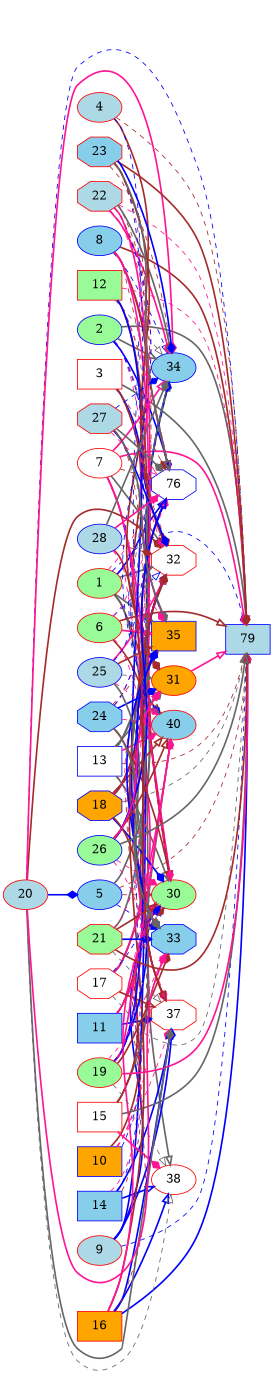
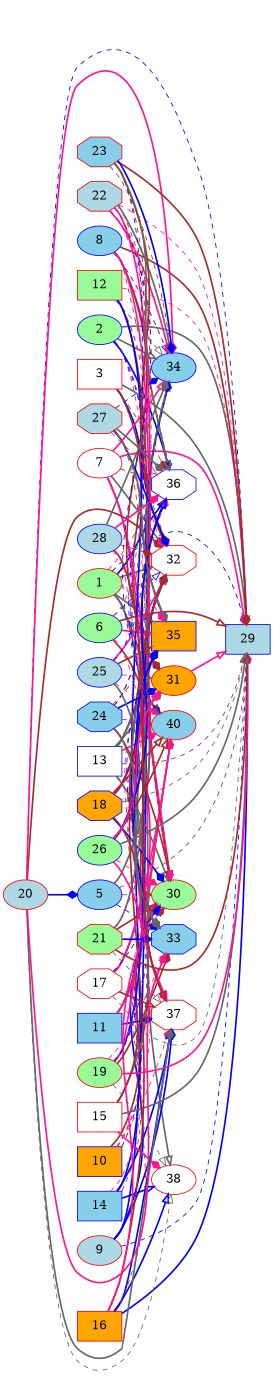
(100, 107) -> none
(174, 485) -> (174, 485)
(100, 628) -> (100, 628)
(248, 639) -> (248, 639)
(138, 861) -> (138, 861)
(142, 926) -> (142, 926)
(138, 927) -> (138, 927)
